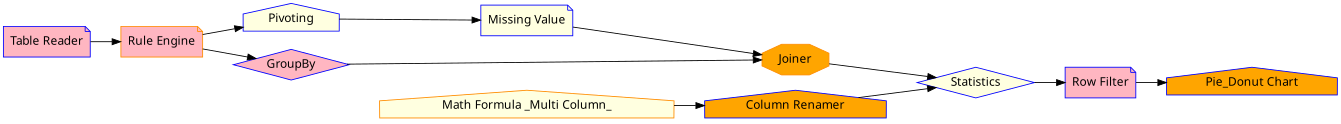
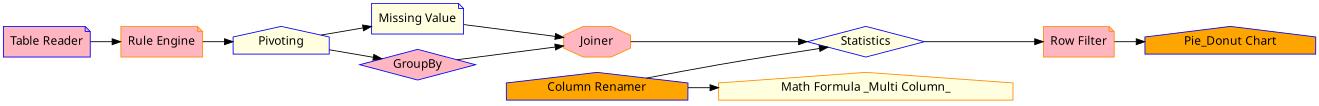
(225, 53) -> (351, 54)
(795, 60) -> (597, 42)
(1101, 83) -> (1079, 42)
(685, 106) -> (699, 88)
